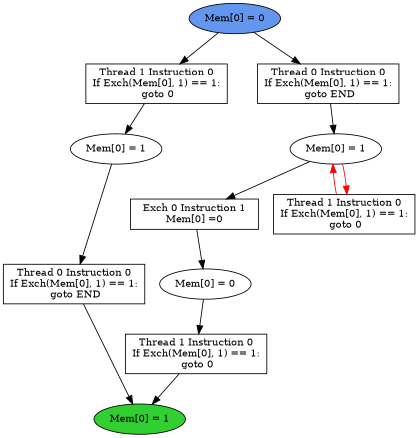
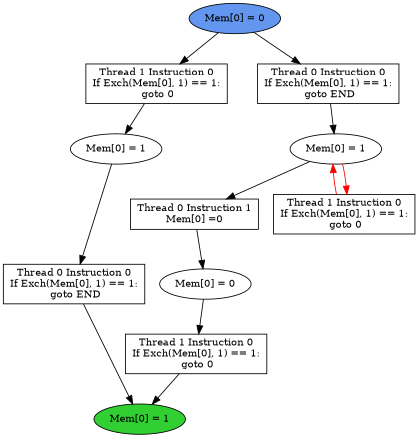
(194, 214) -> (194, 214)
